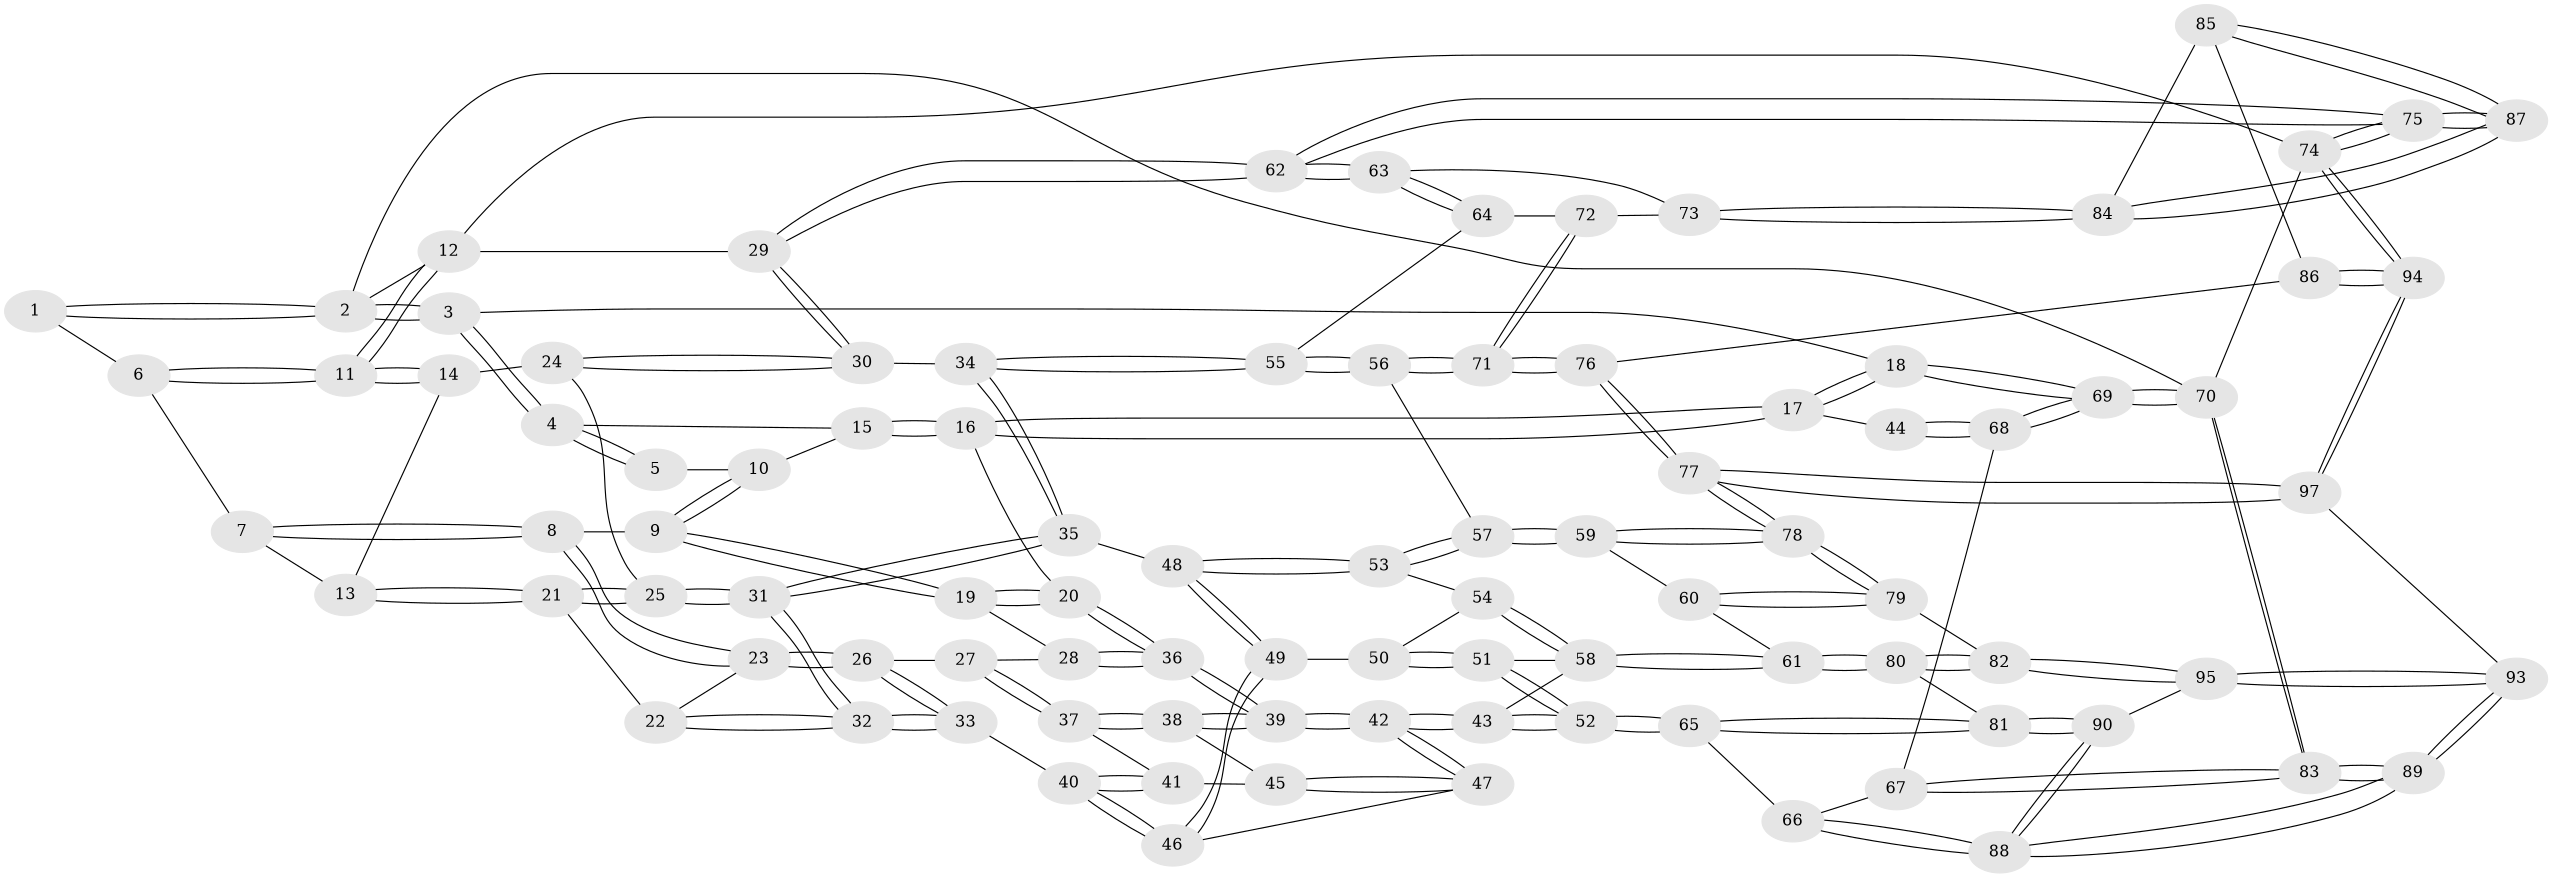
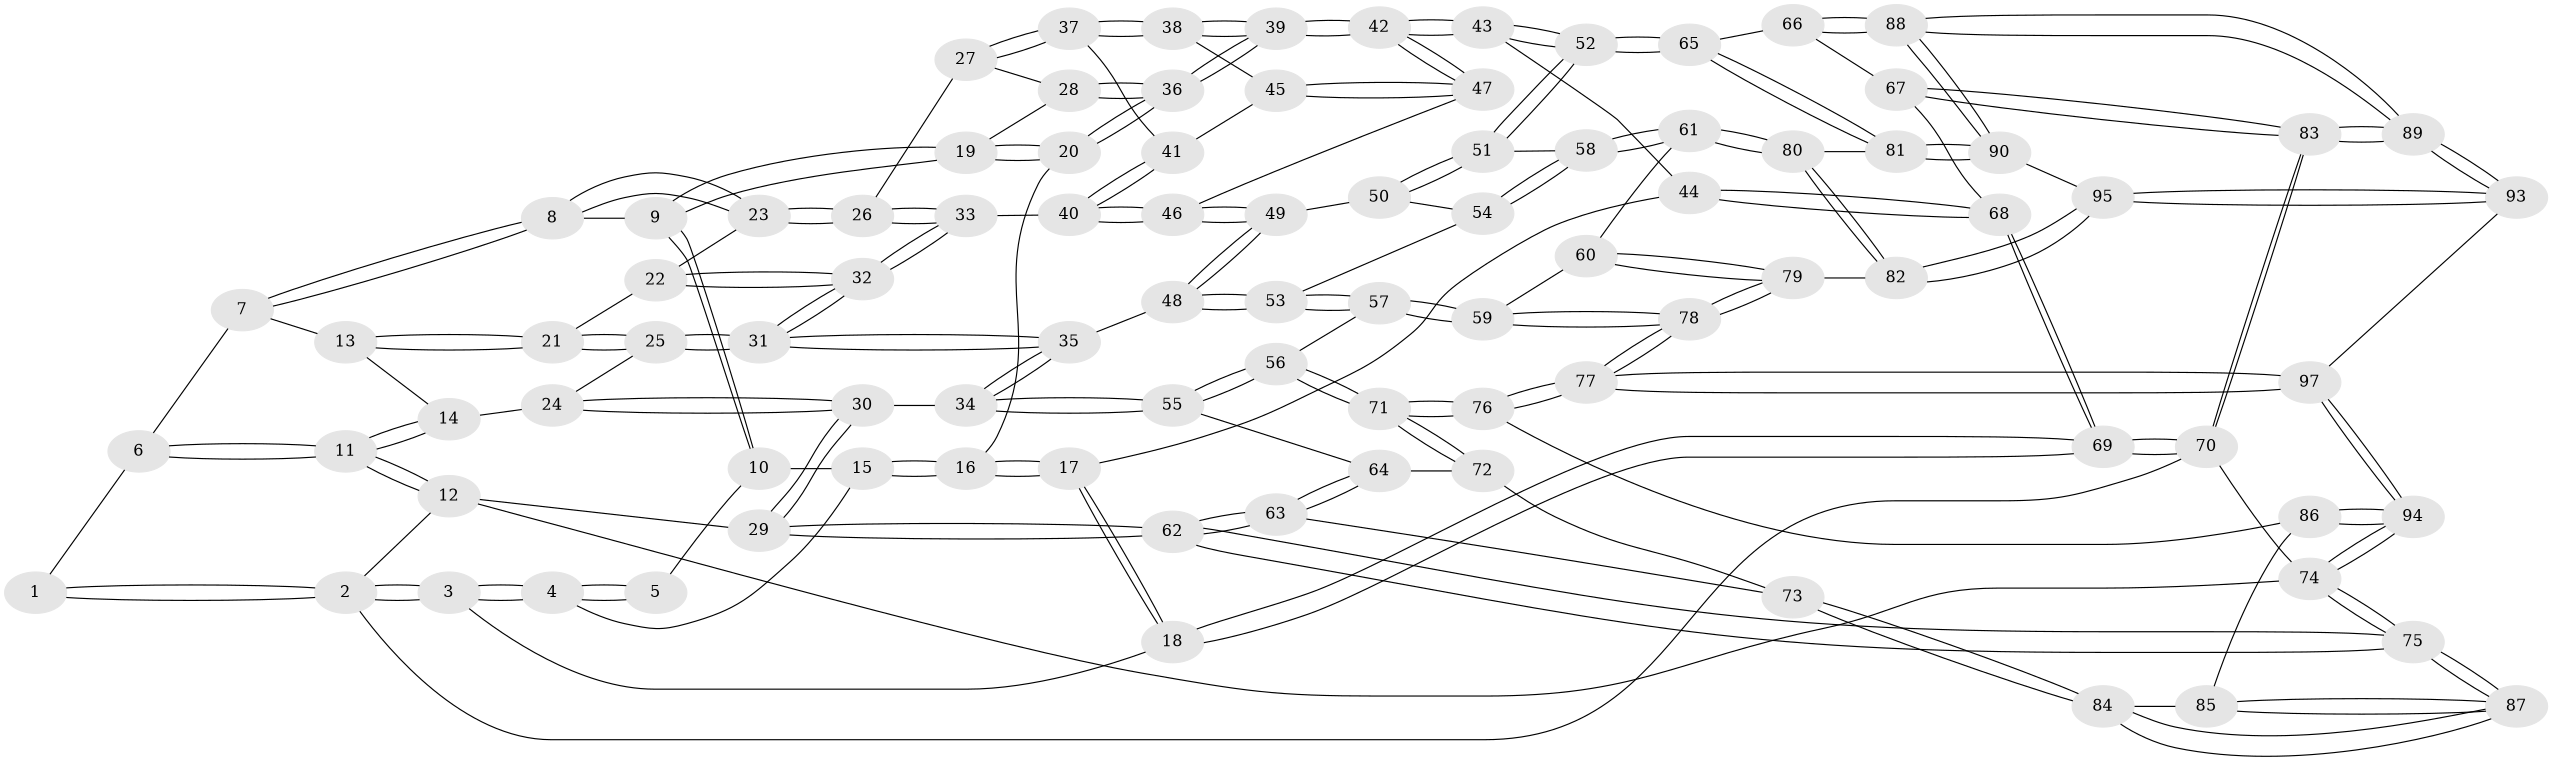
(1520, 700) -> (1594, 103)
